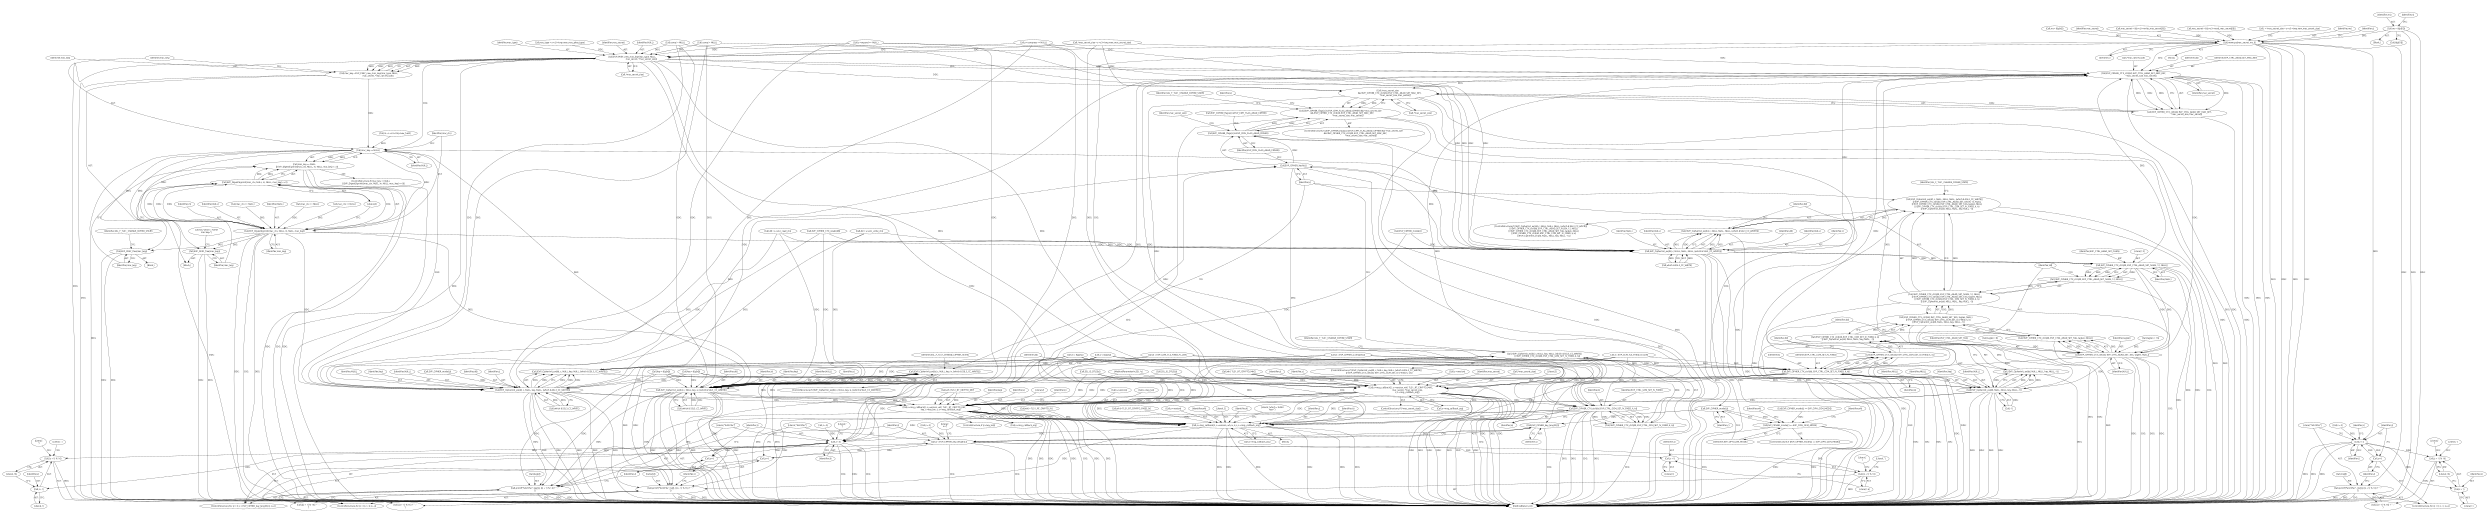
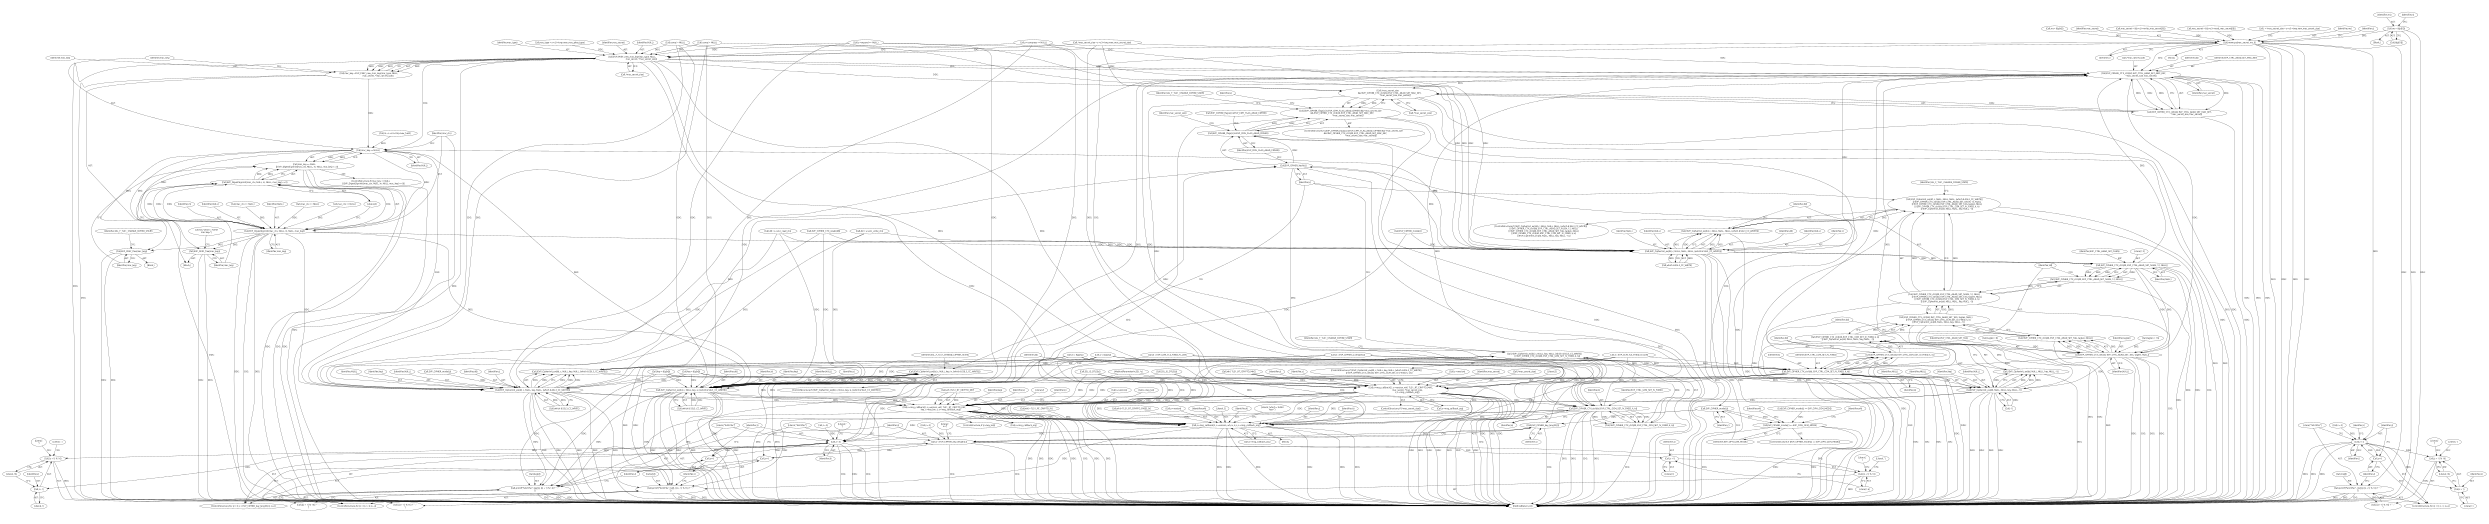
none -> (2391, 37)
(1041, 373) -> none
none -> (2397, 471)
(91, 474) -> (300, 428)
